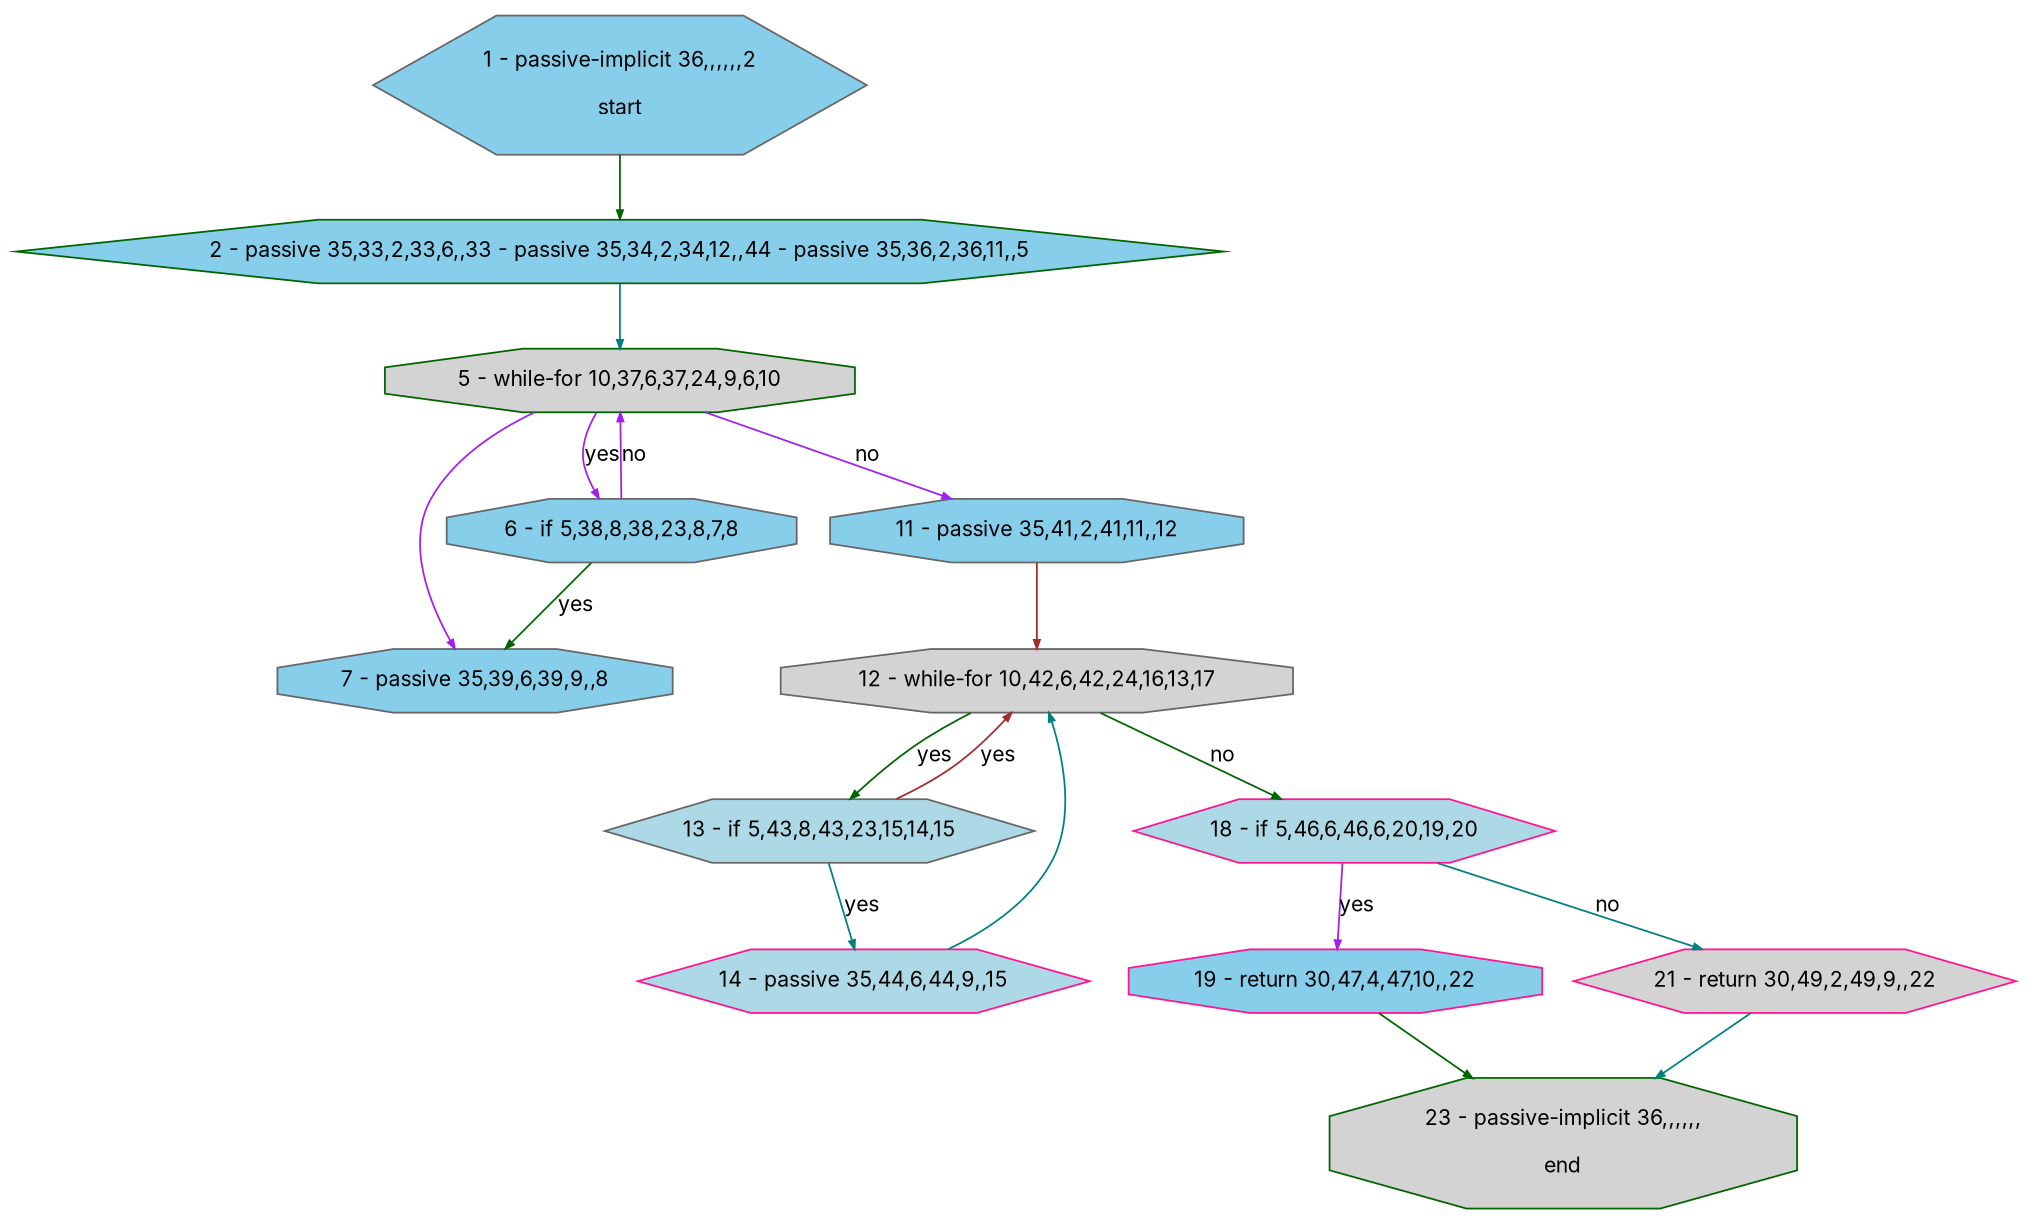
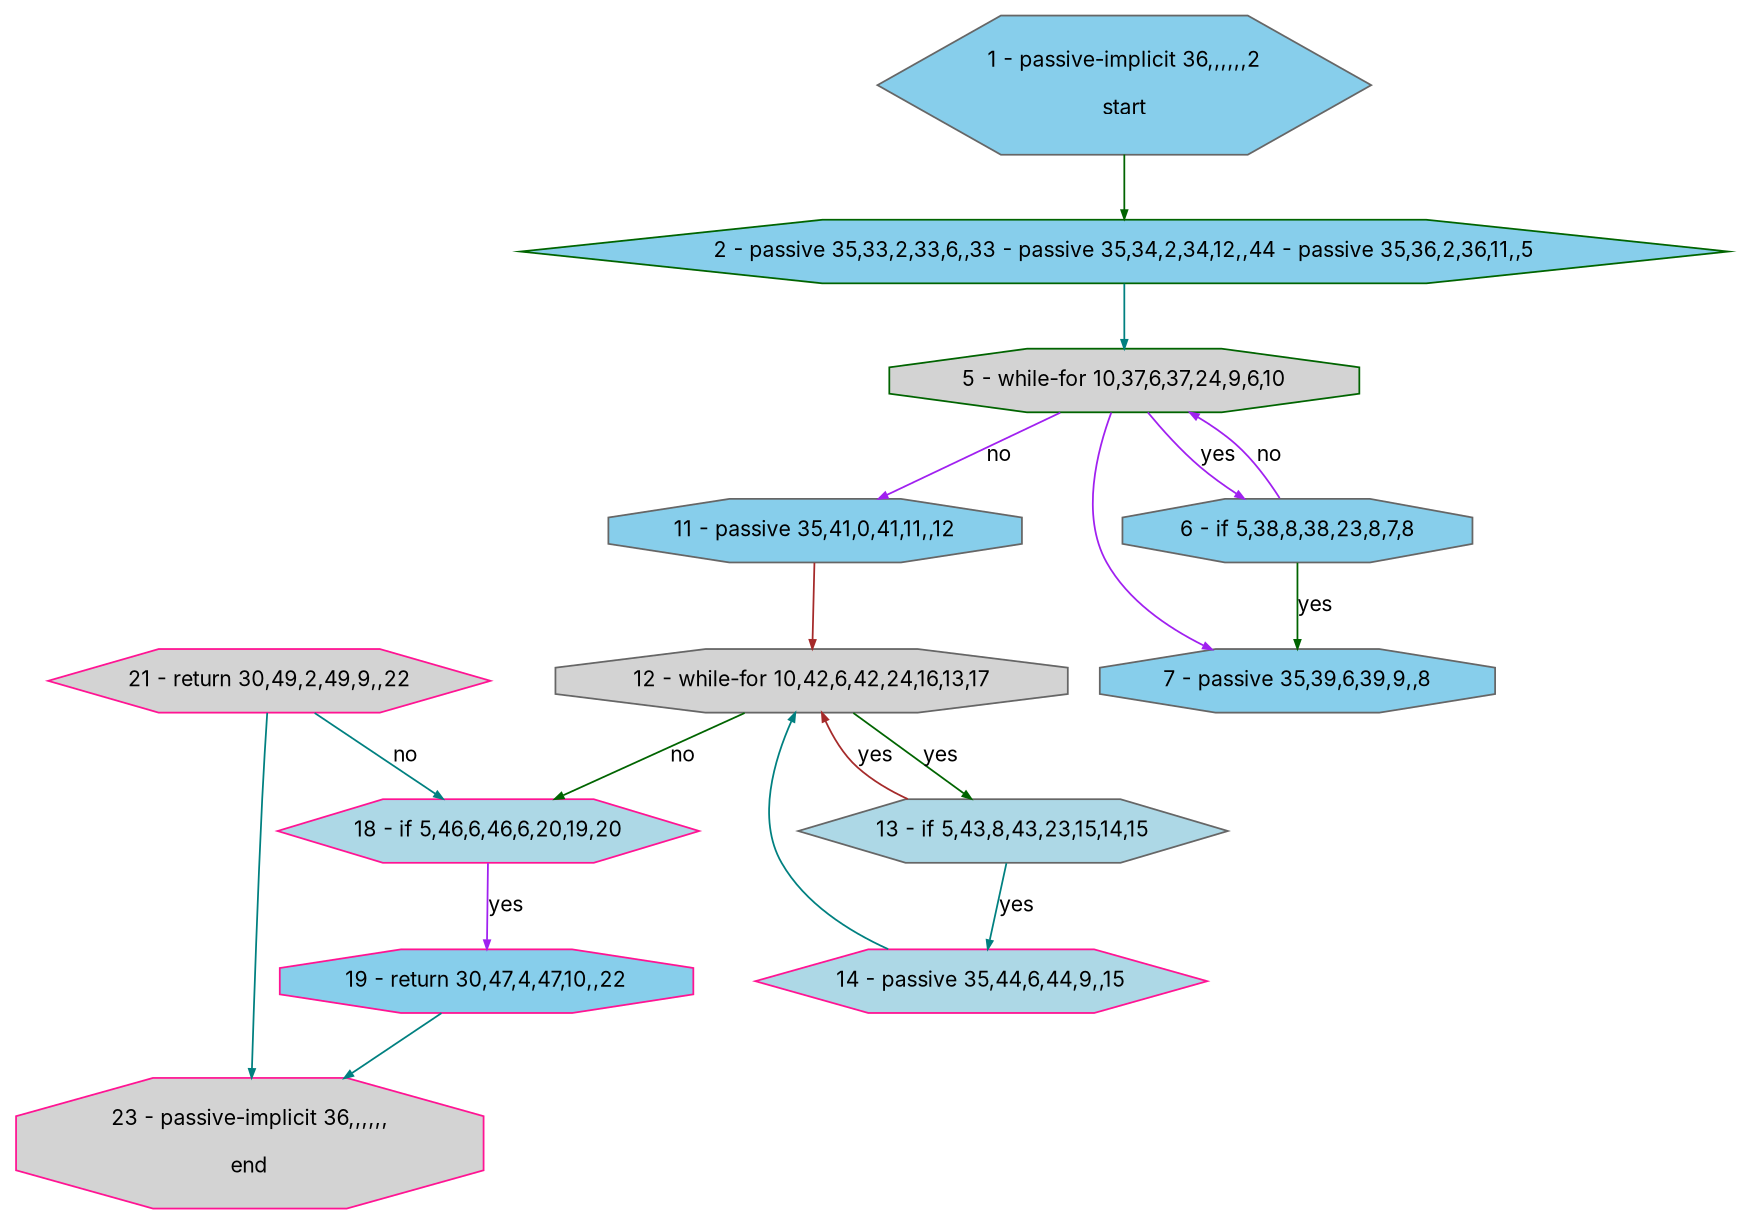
(1037, 531) -> (815, 531)
(1565, 905) -> (375, 753)
(1422, 1043) -> (397, 1043)
(1563, 1143) -> (250, 1143)
